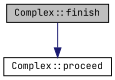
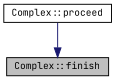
(58, 35) -> (58, 35)
